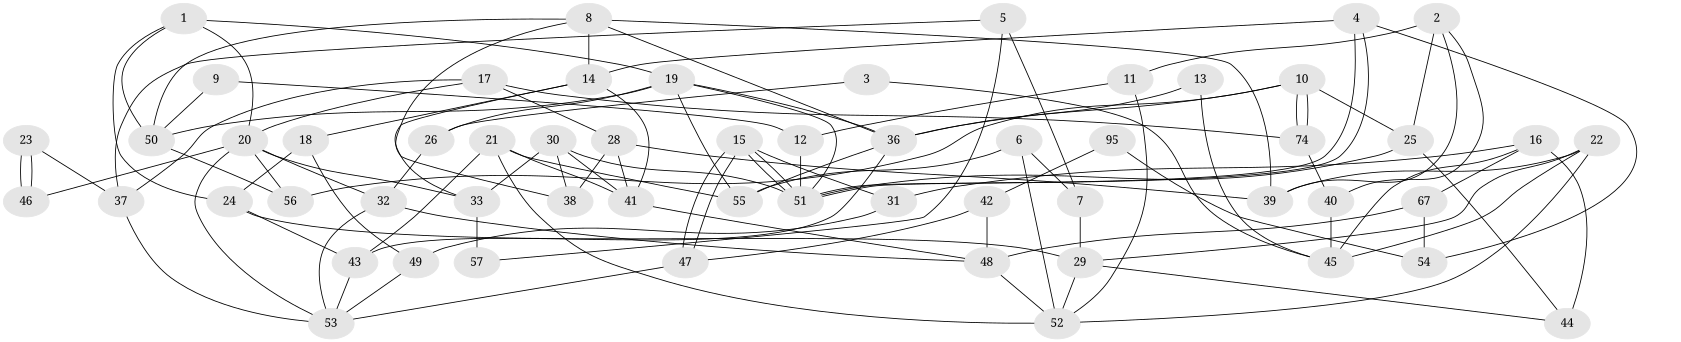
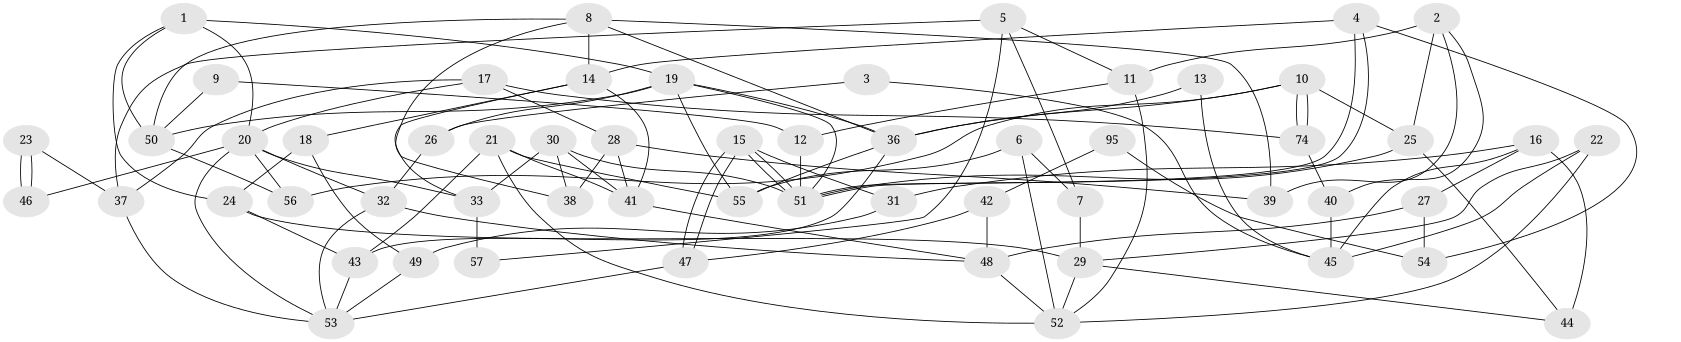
none -> (1067, 49)
(1411, 171) -> none
(1424, 202) -> (1424, 202)
